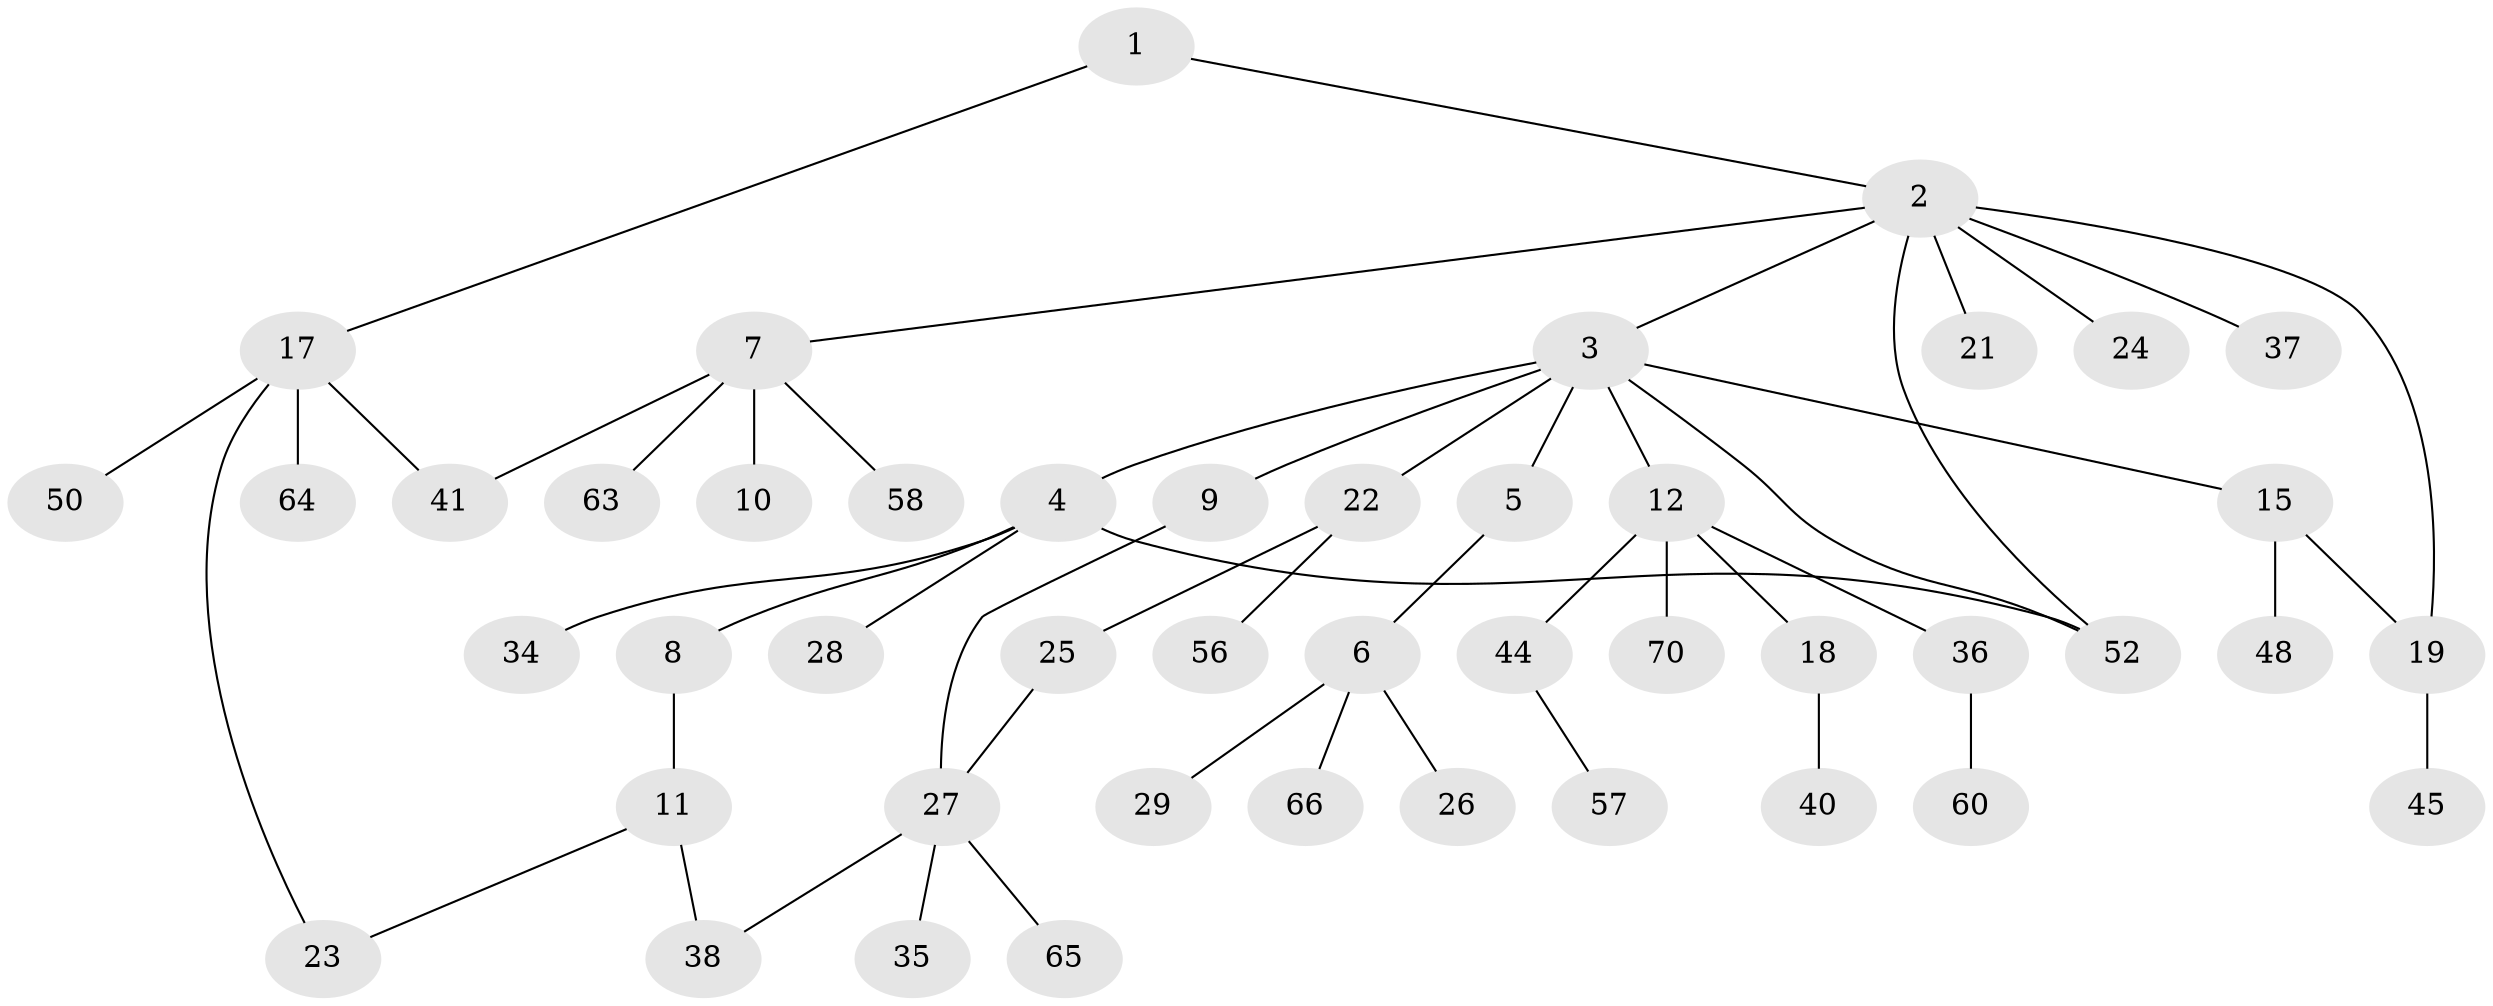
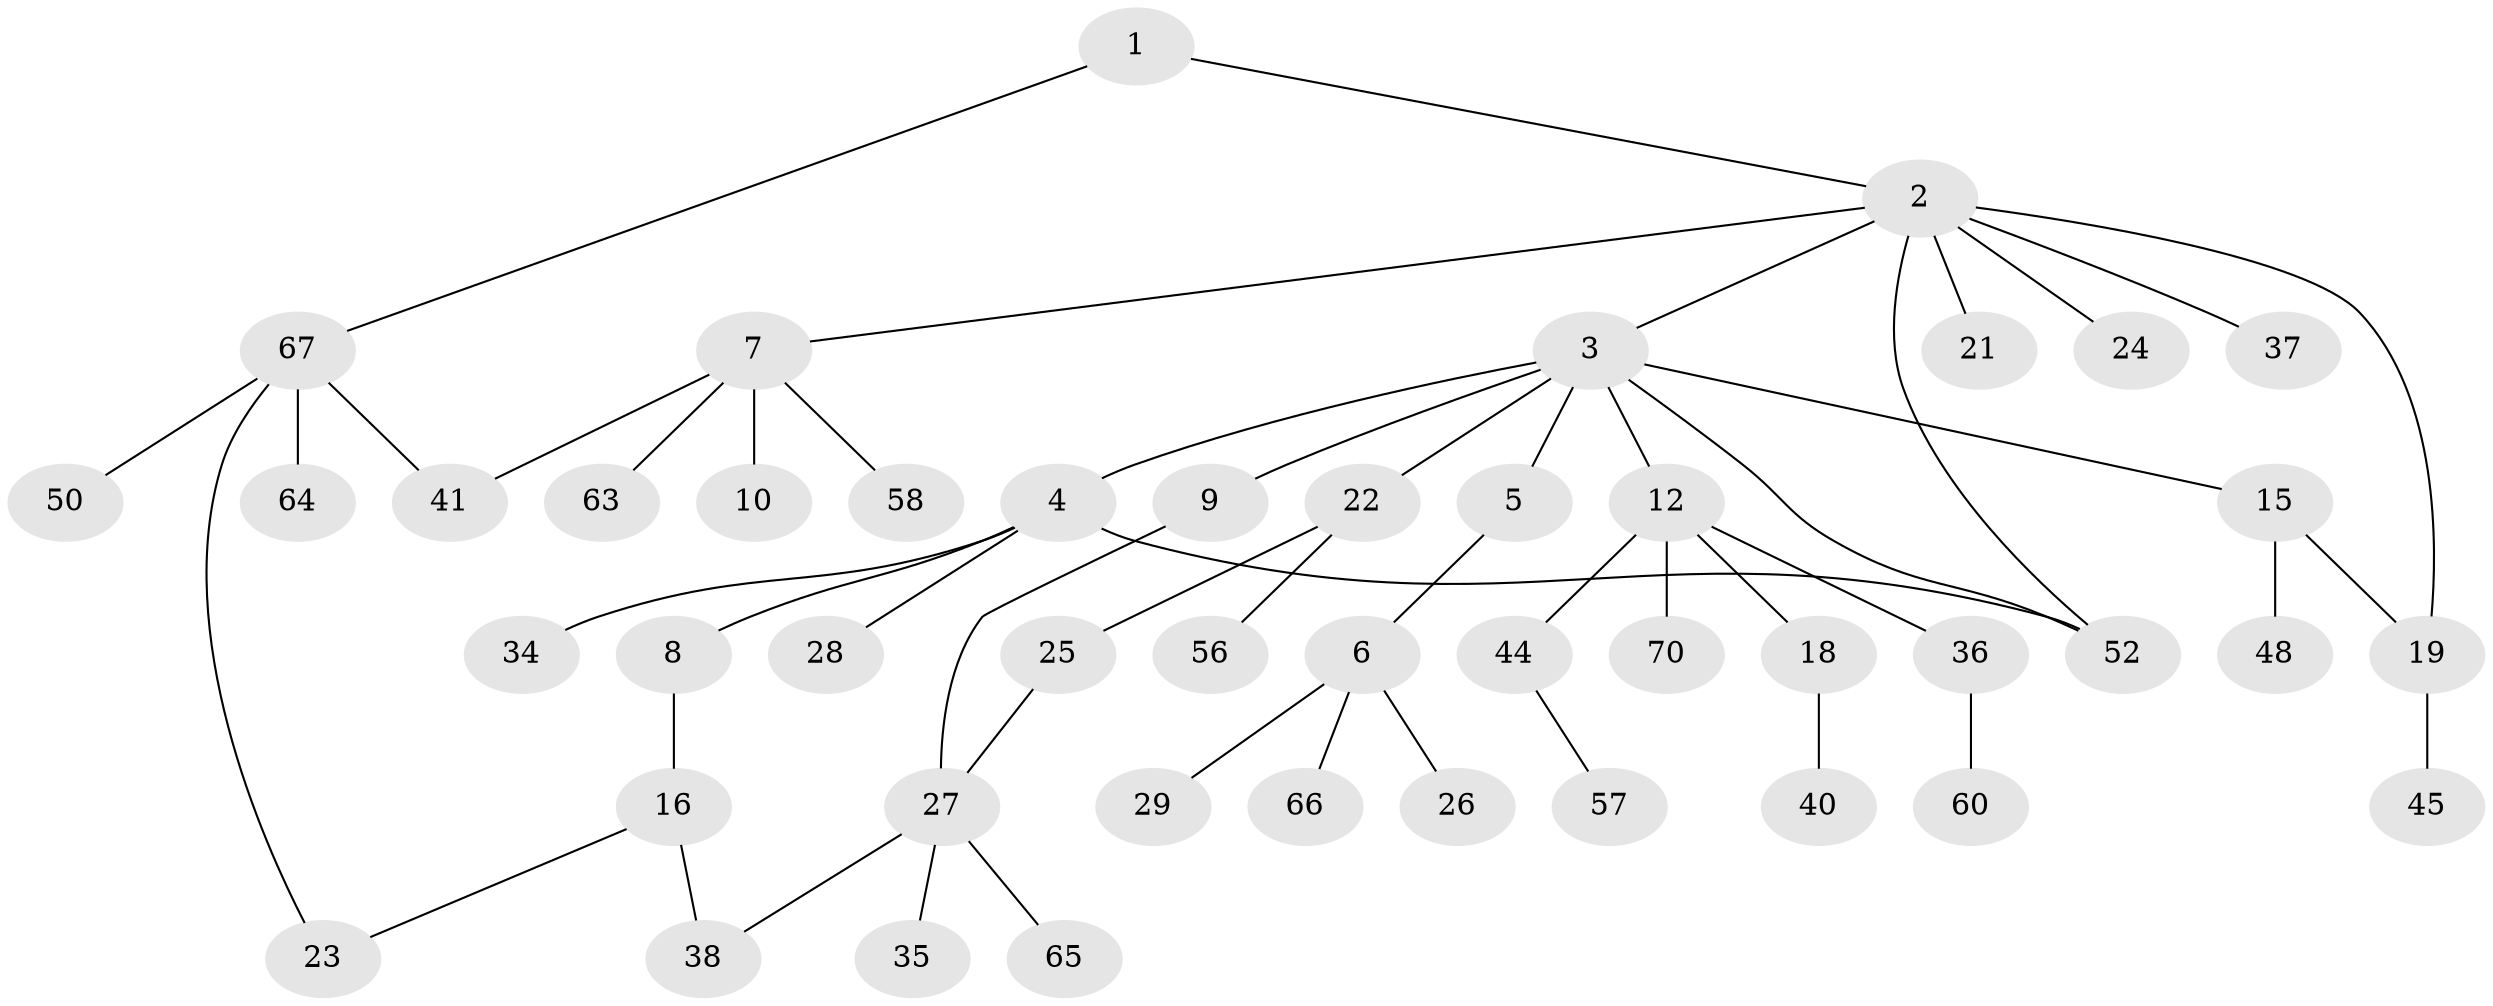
(298, 351) -> (298, 351)
(674, 807) -> (674, 807)
